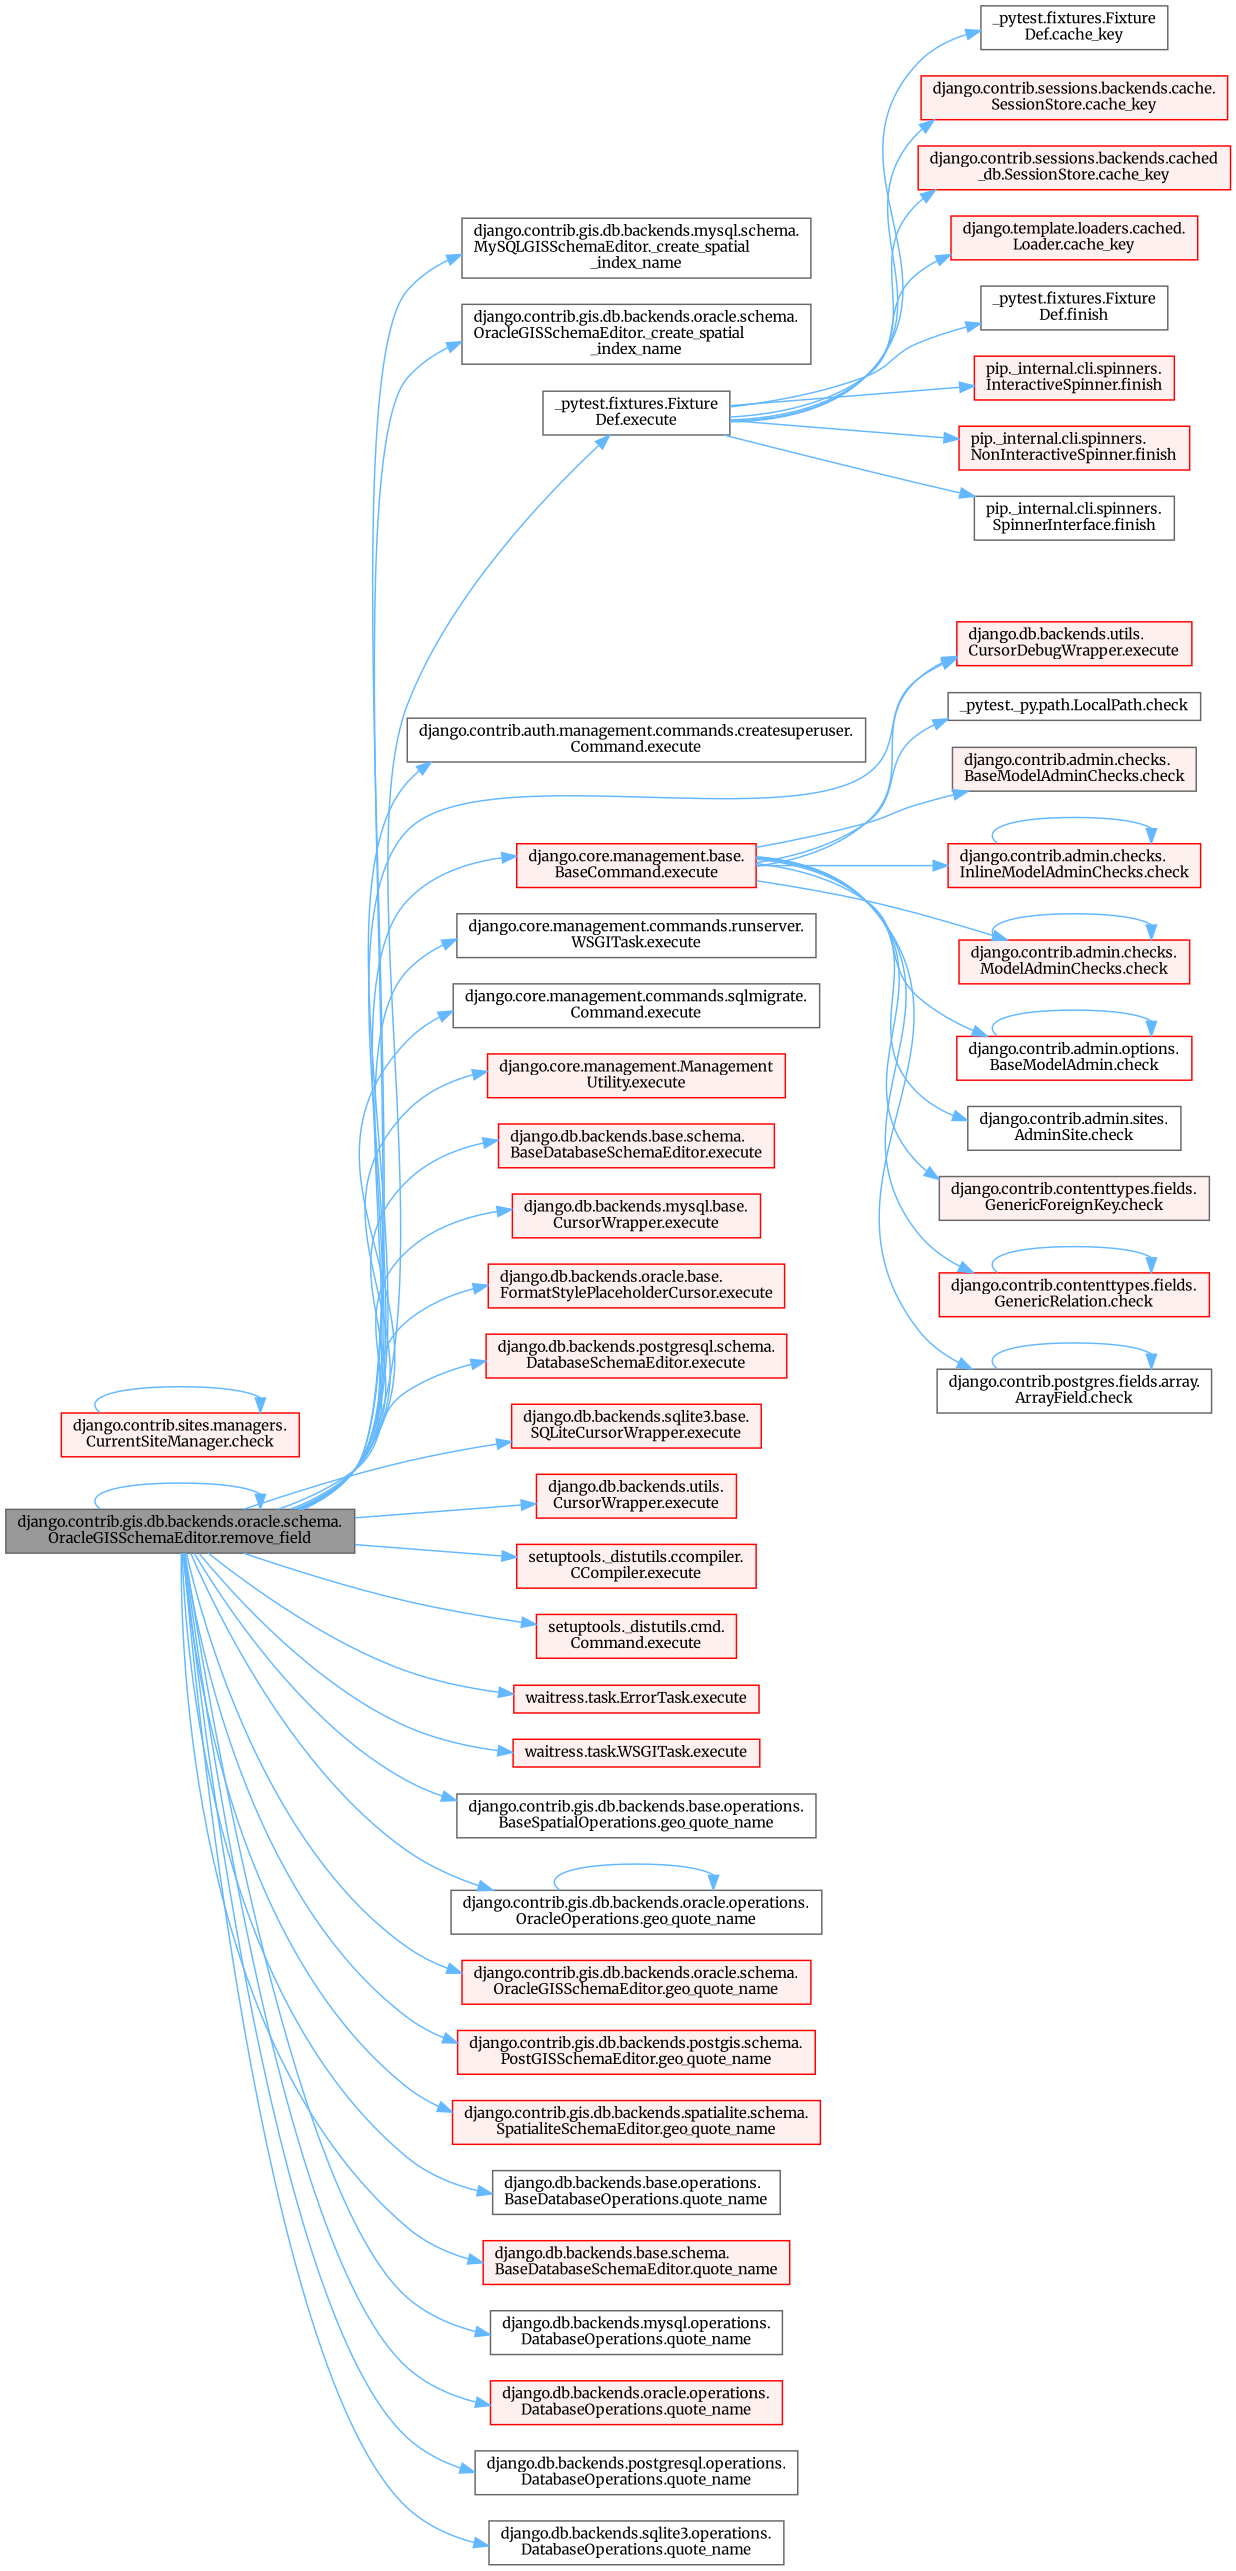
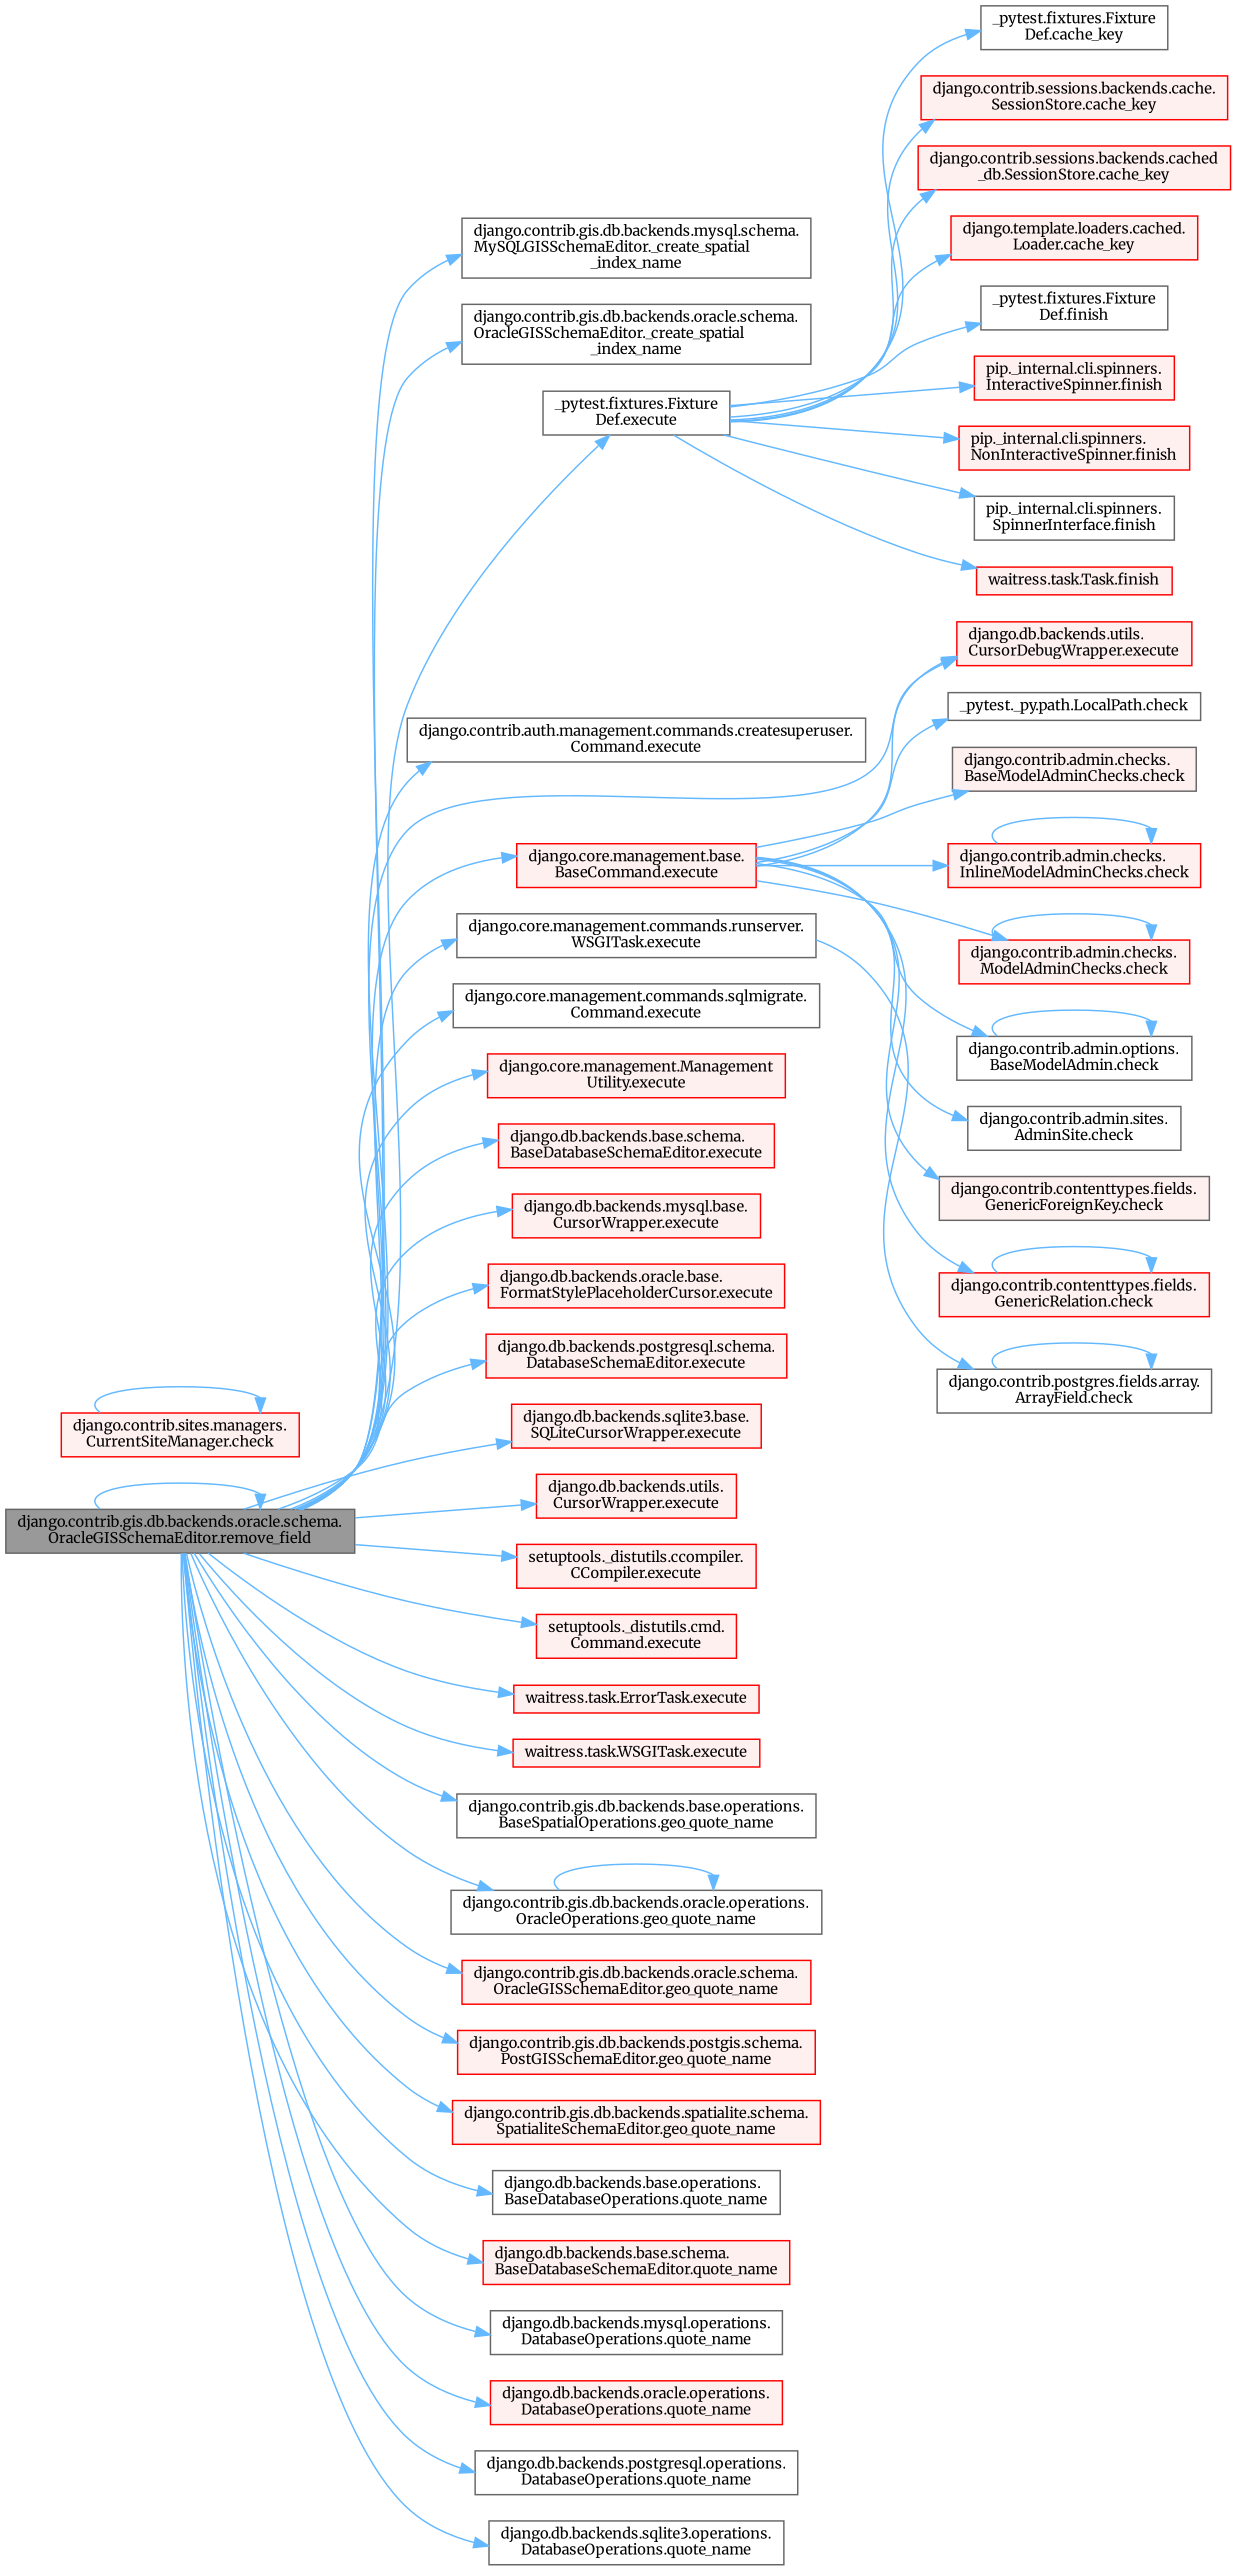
none -> (1074, 581)
(1074, 1058) -> (1074, 1058)
(908, 1065) -> (904, 1110)
